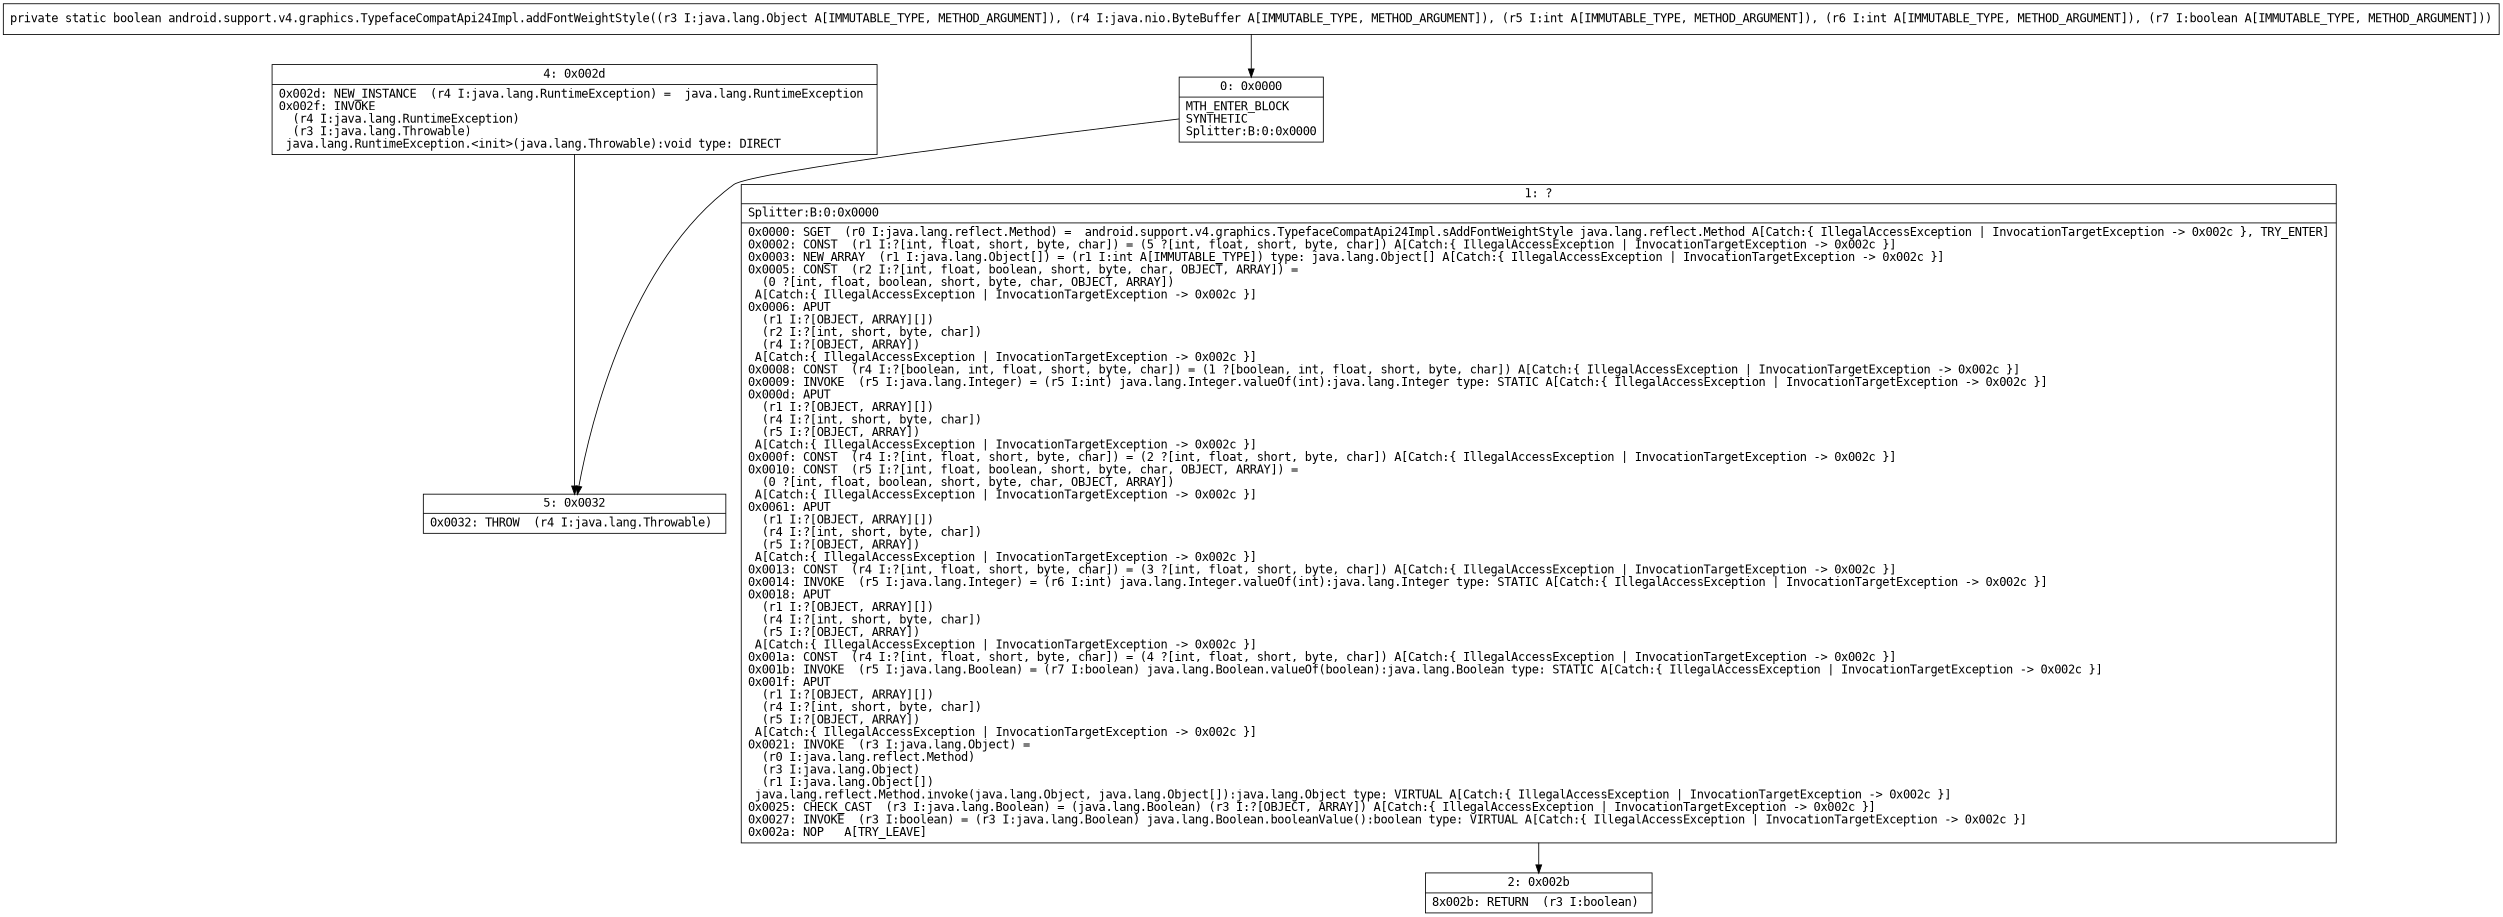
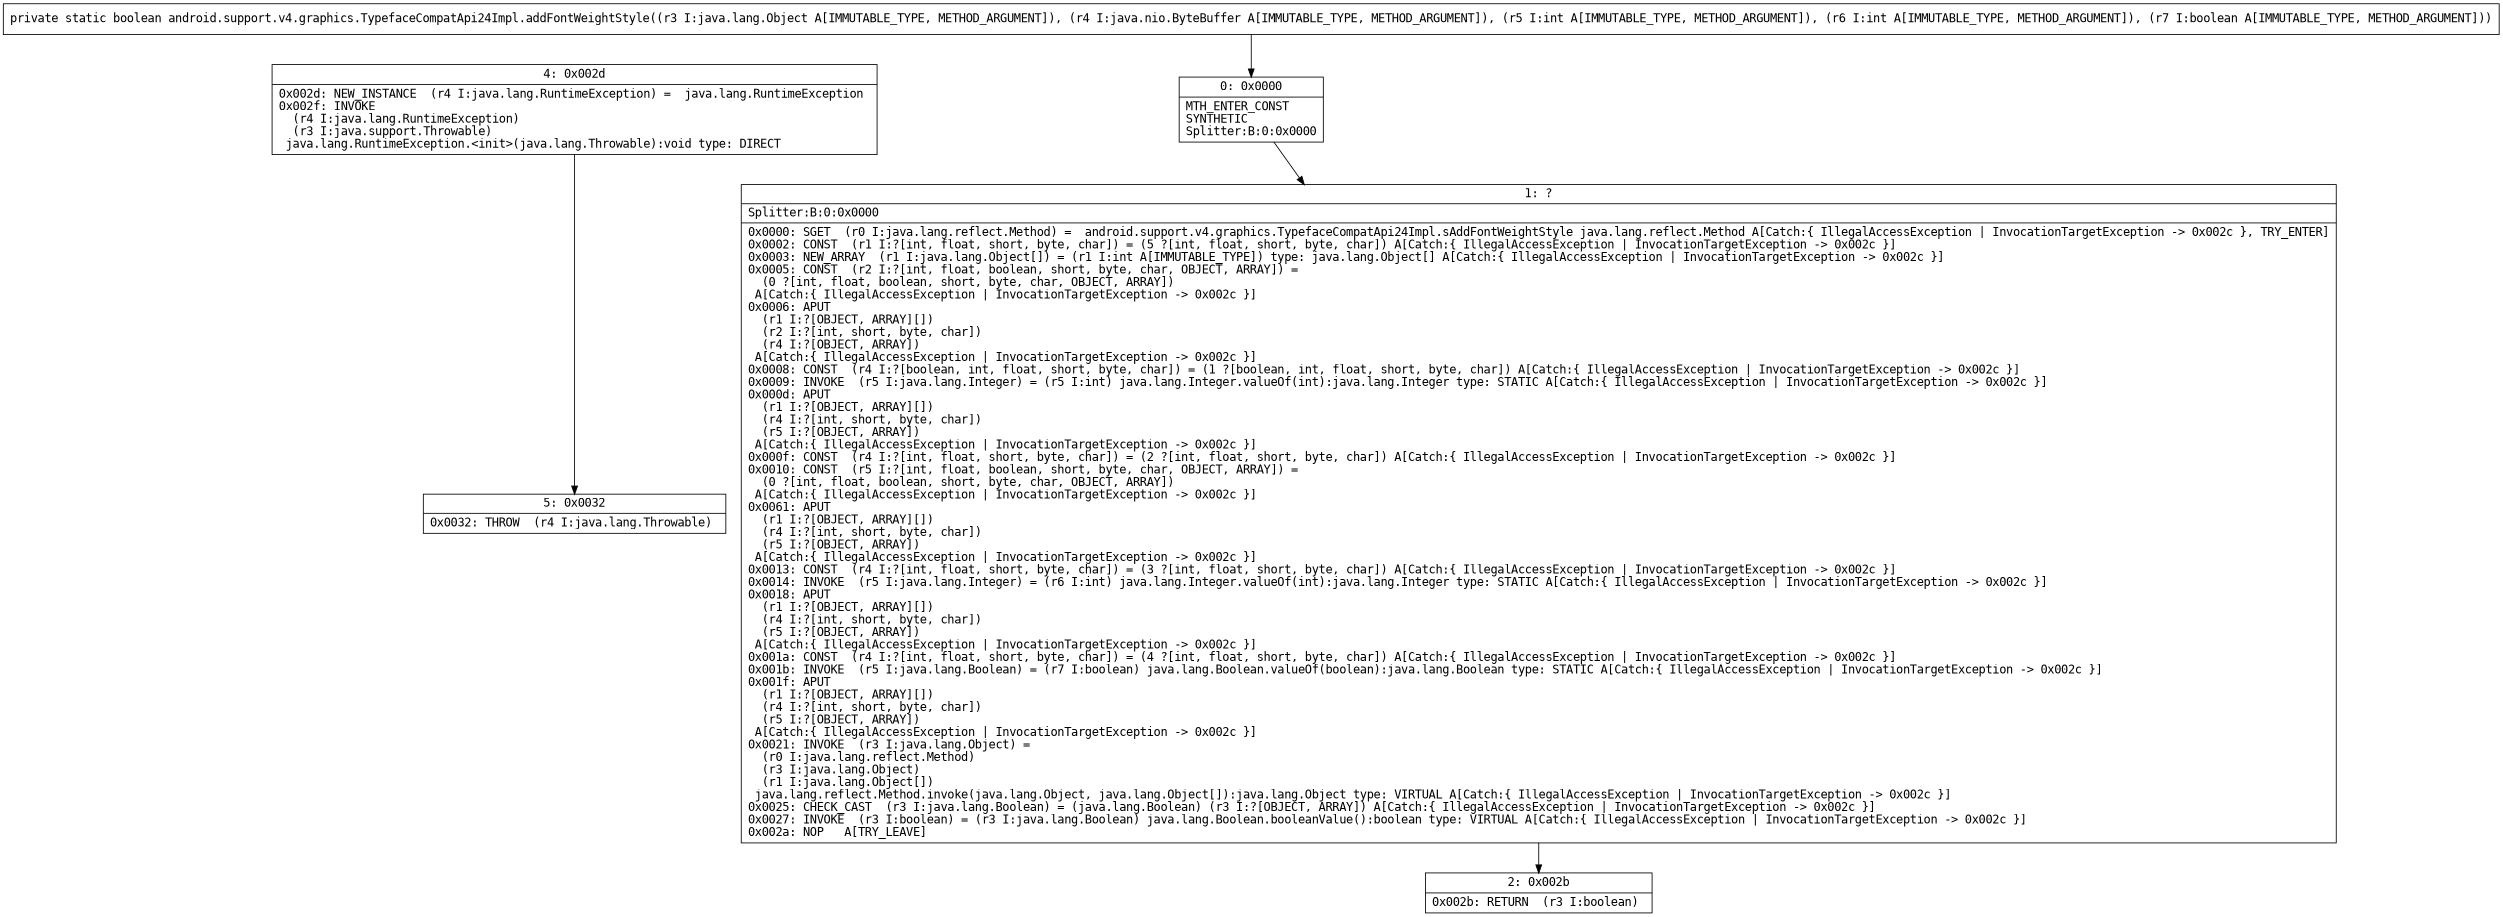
(1238, 107) -> (1238, 107)
(375, 132) -> (385, 132)
(784, 173) -> (1287, 160)
(1539, 902) -> (1539, 902)
